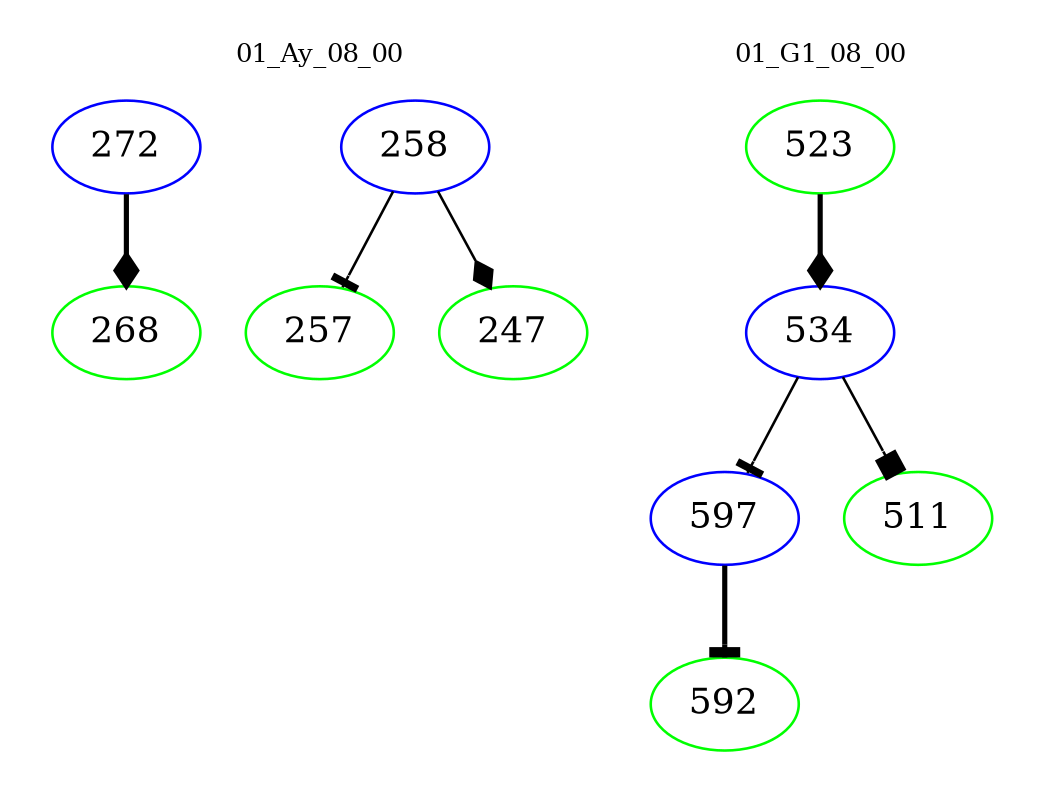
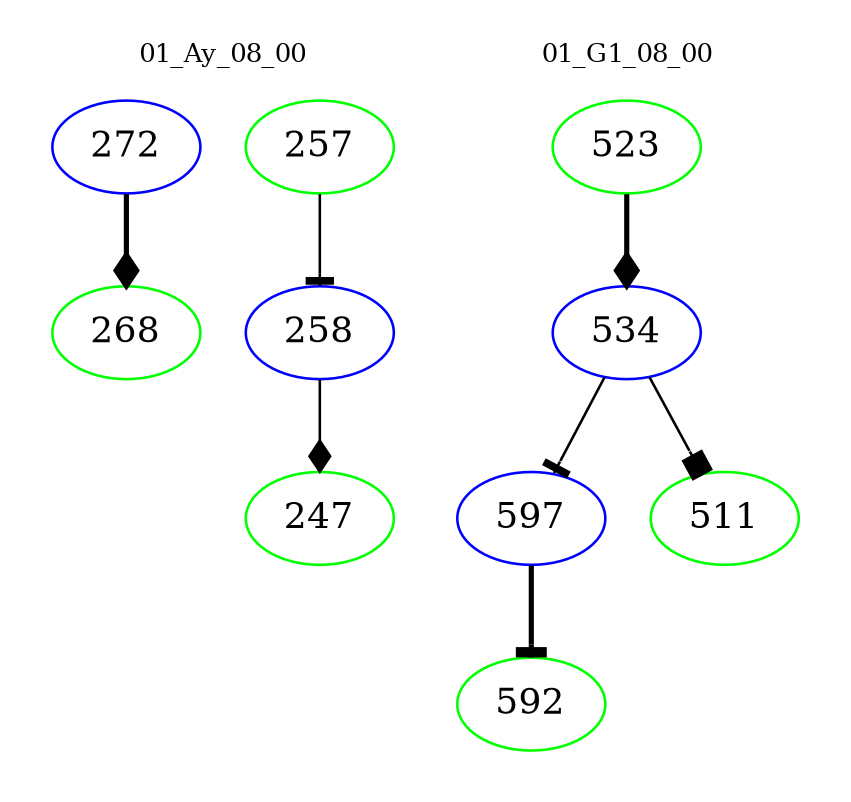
(371, 233) -> (320, 234)
